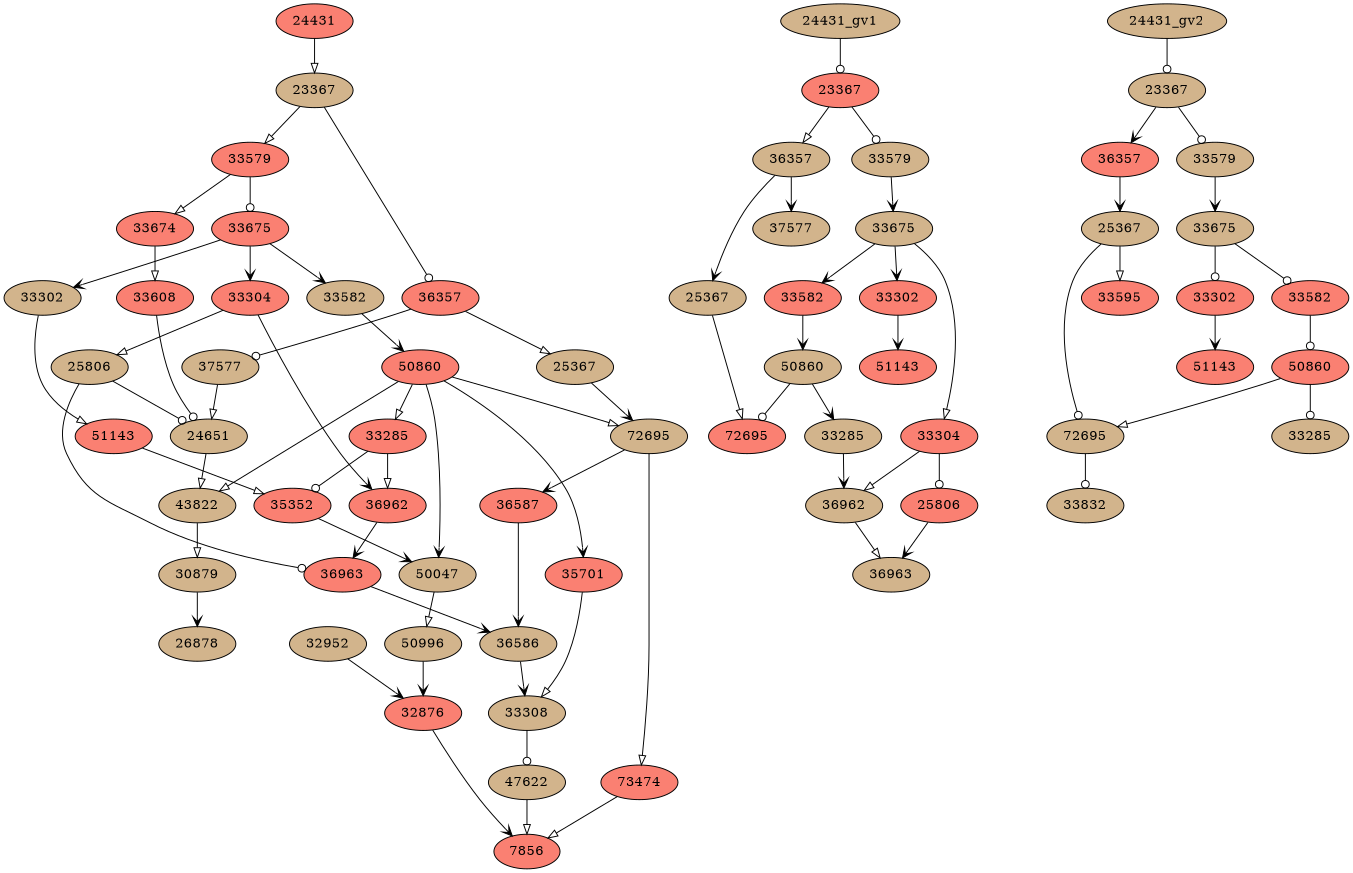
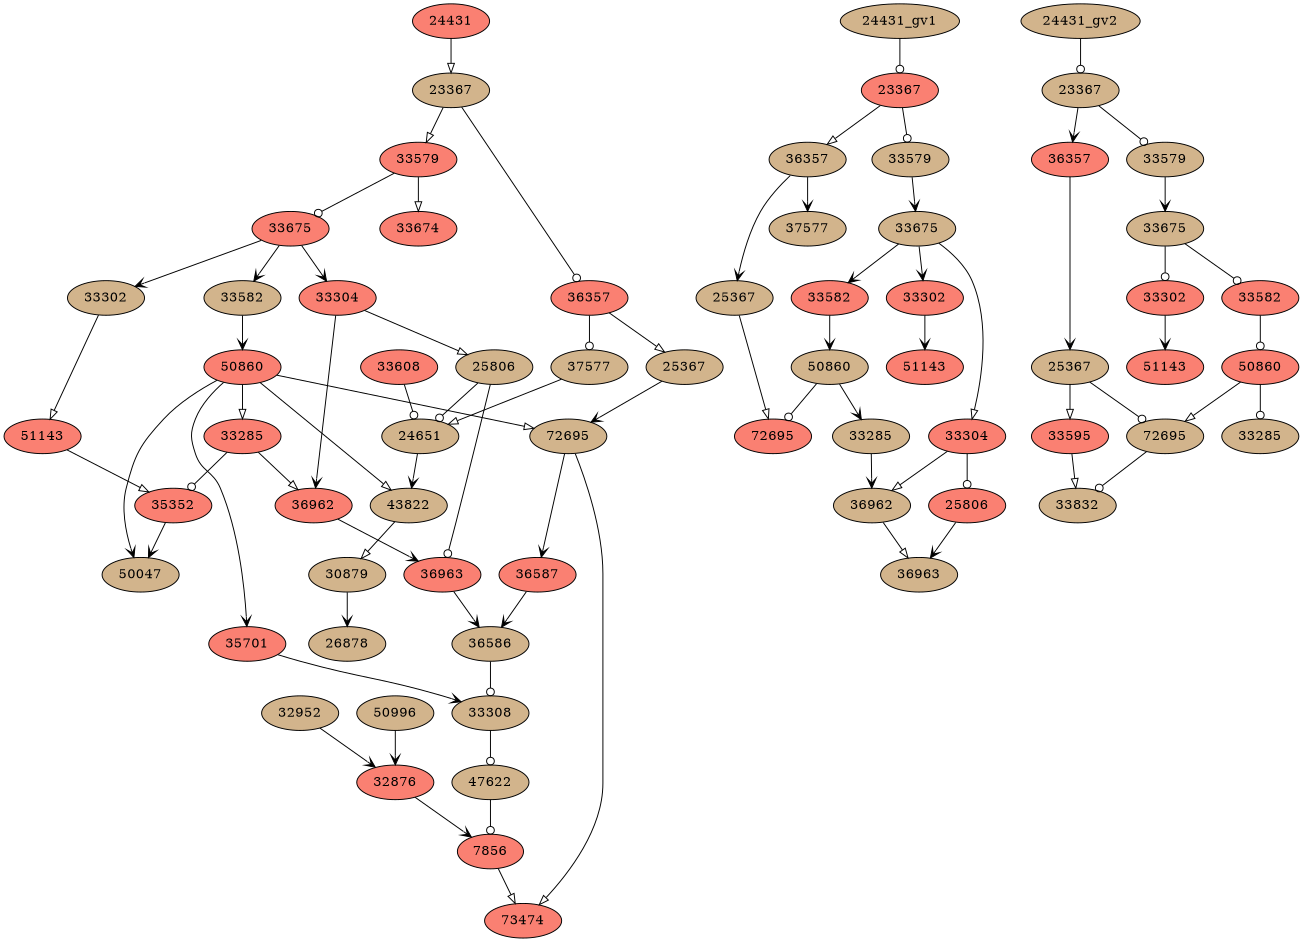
(155, 255) -> none
(204, 465) -> (415, 466)
none -> (1073, 466)
(432, 603) -> none
(572, 643) -> (365, 677)
(522, 674) -> (490, 675)
(527, 812) -> (490, 813)
(587, 815) -> (505, 882)
